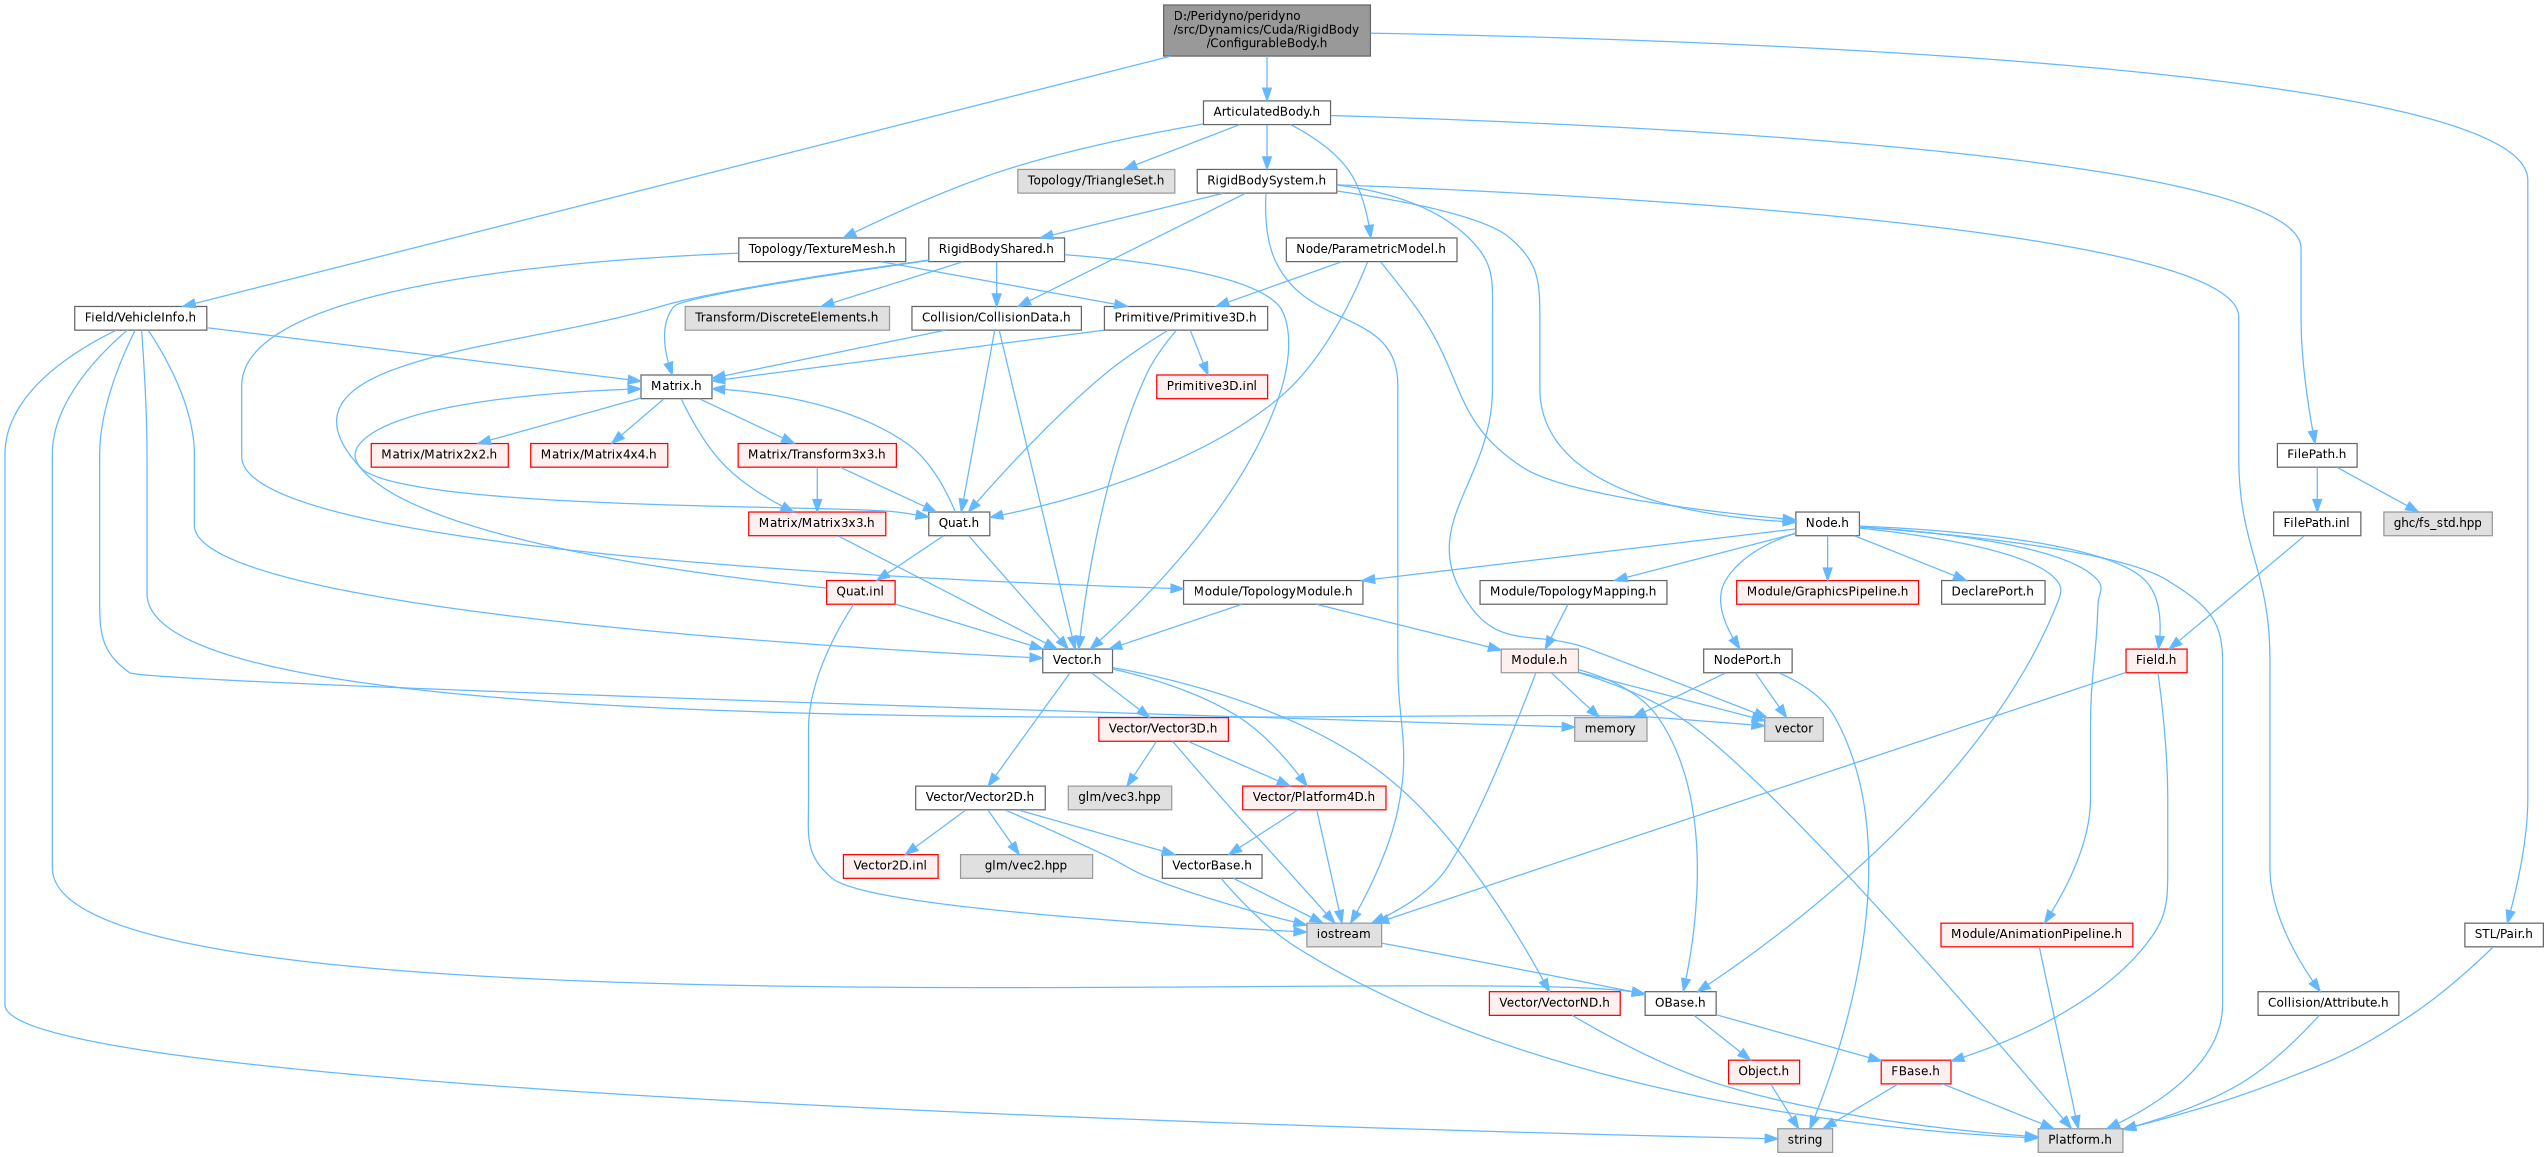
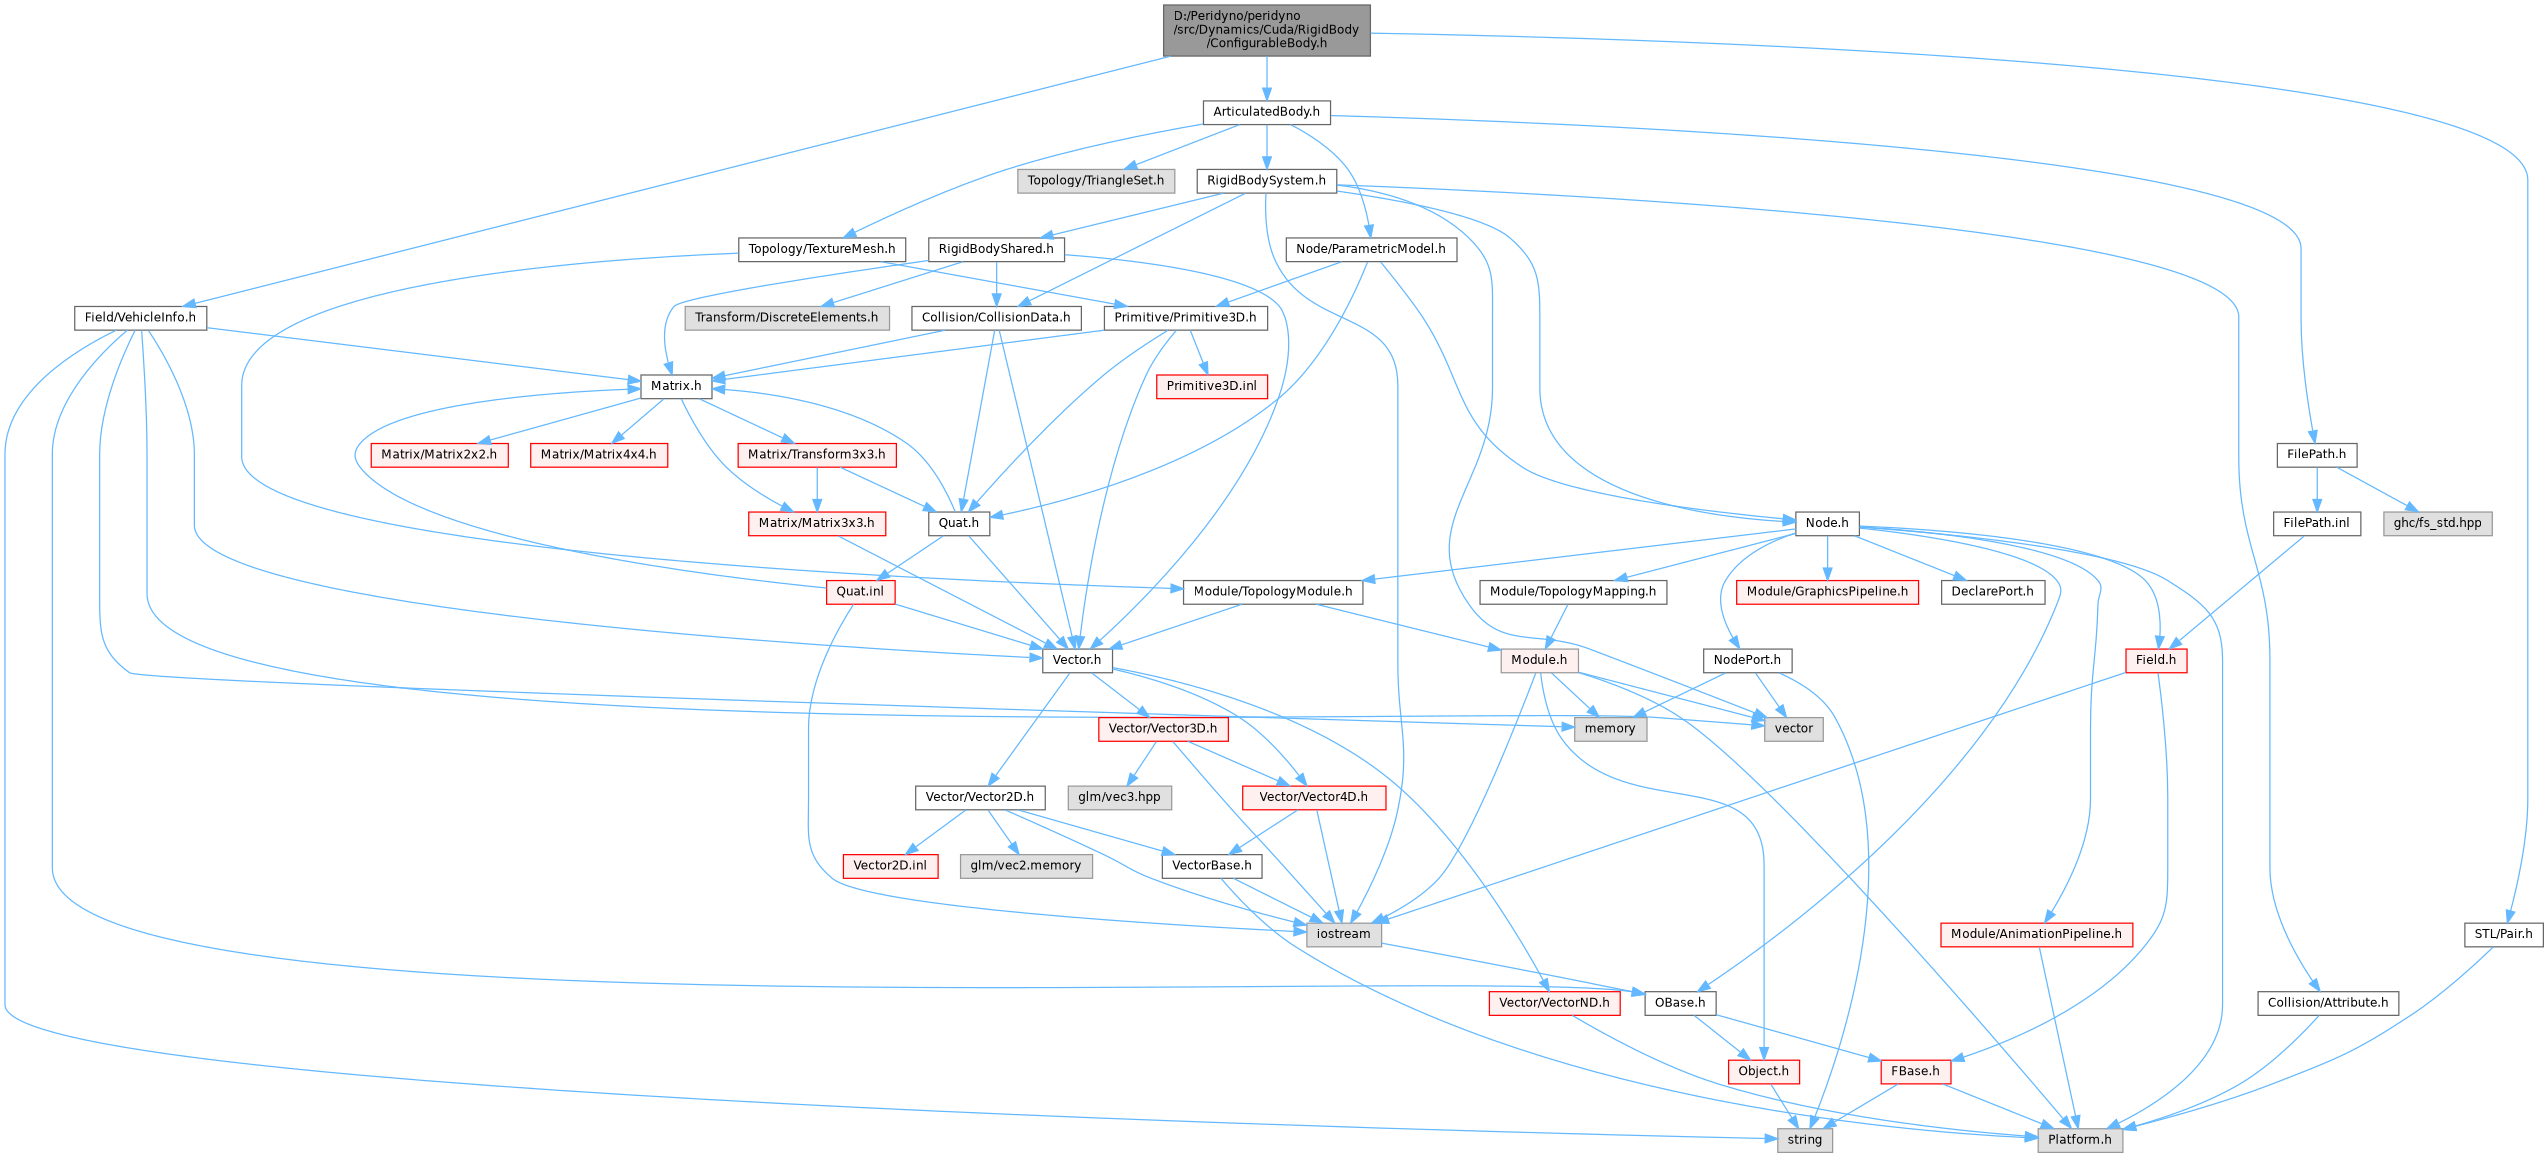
(341, 414) -> none
(1314, 798) -> (1314, 798)
(1690, 798) -> (1740, 813)
(1027, 866) -> (1027, 866)
